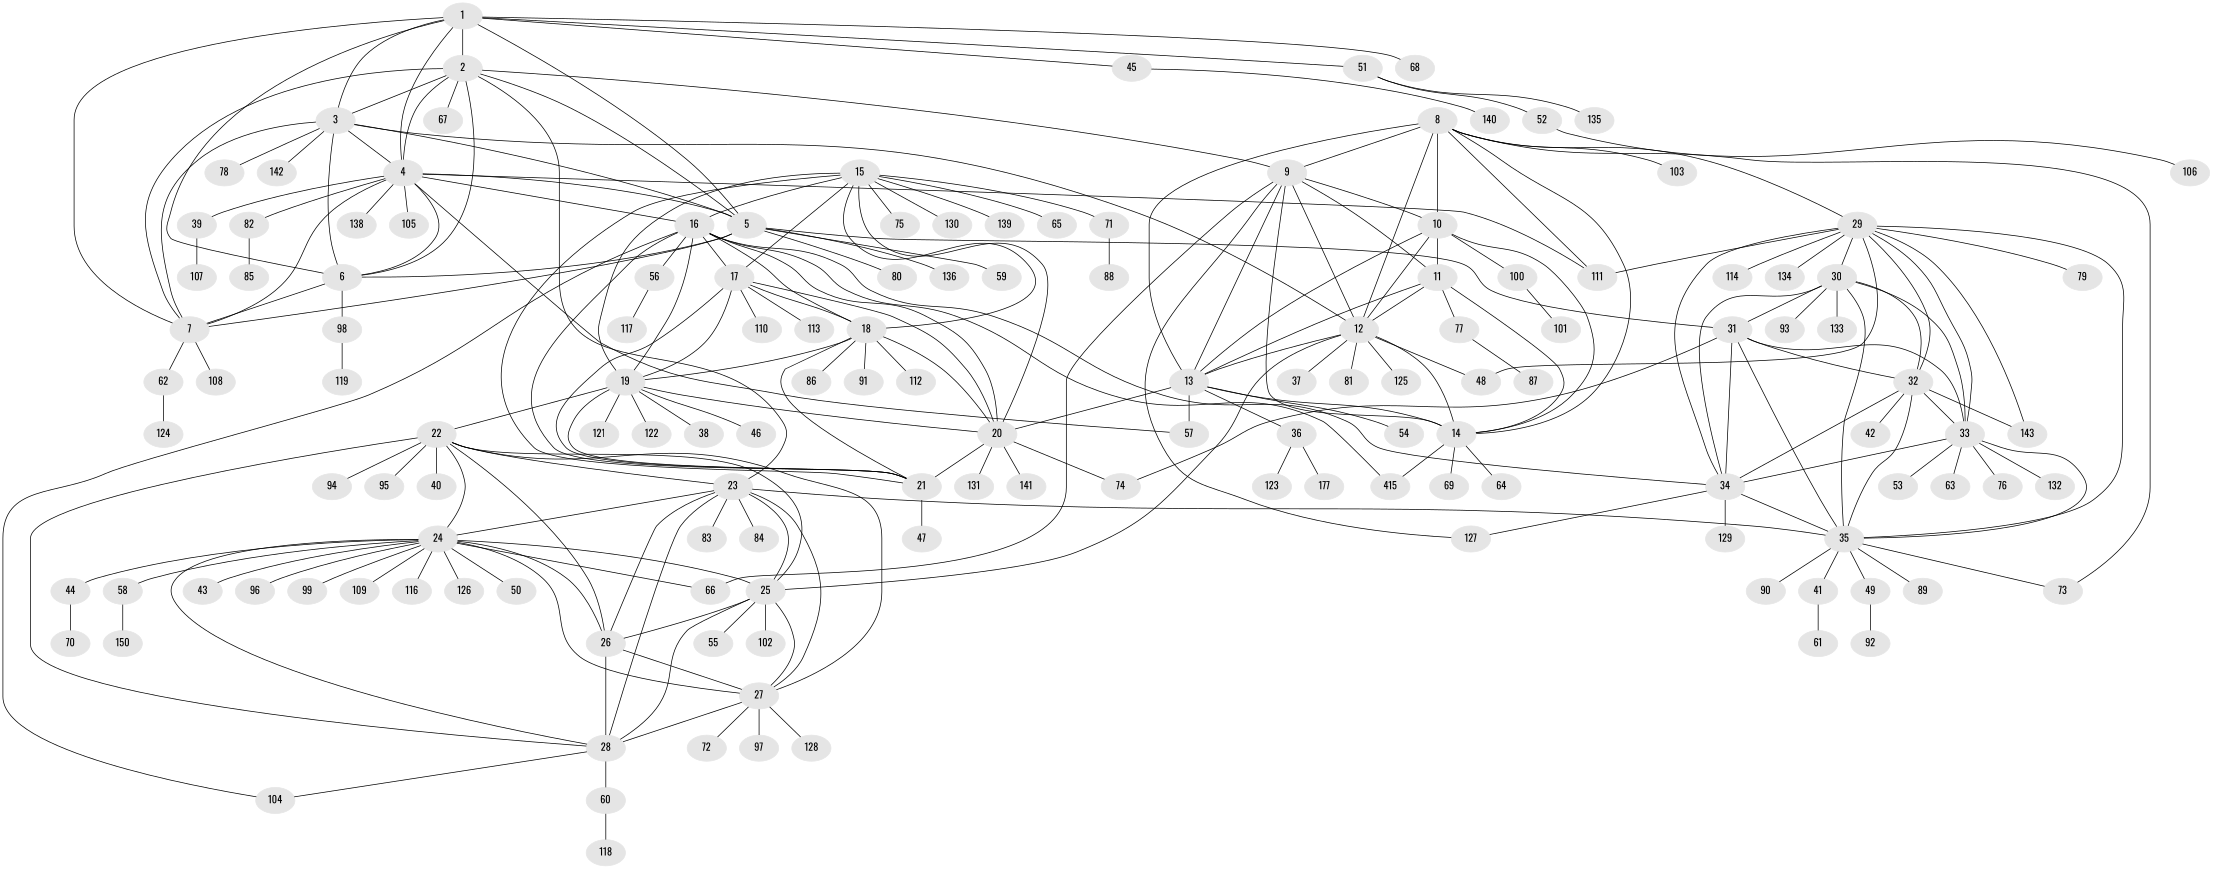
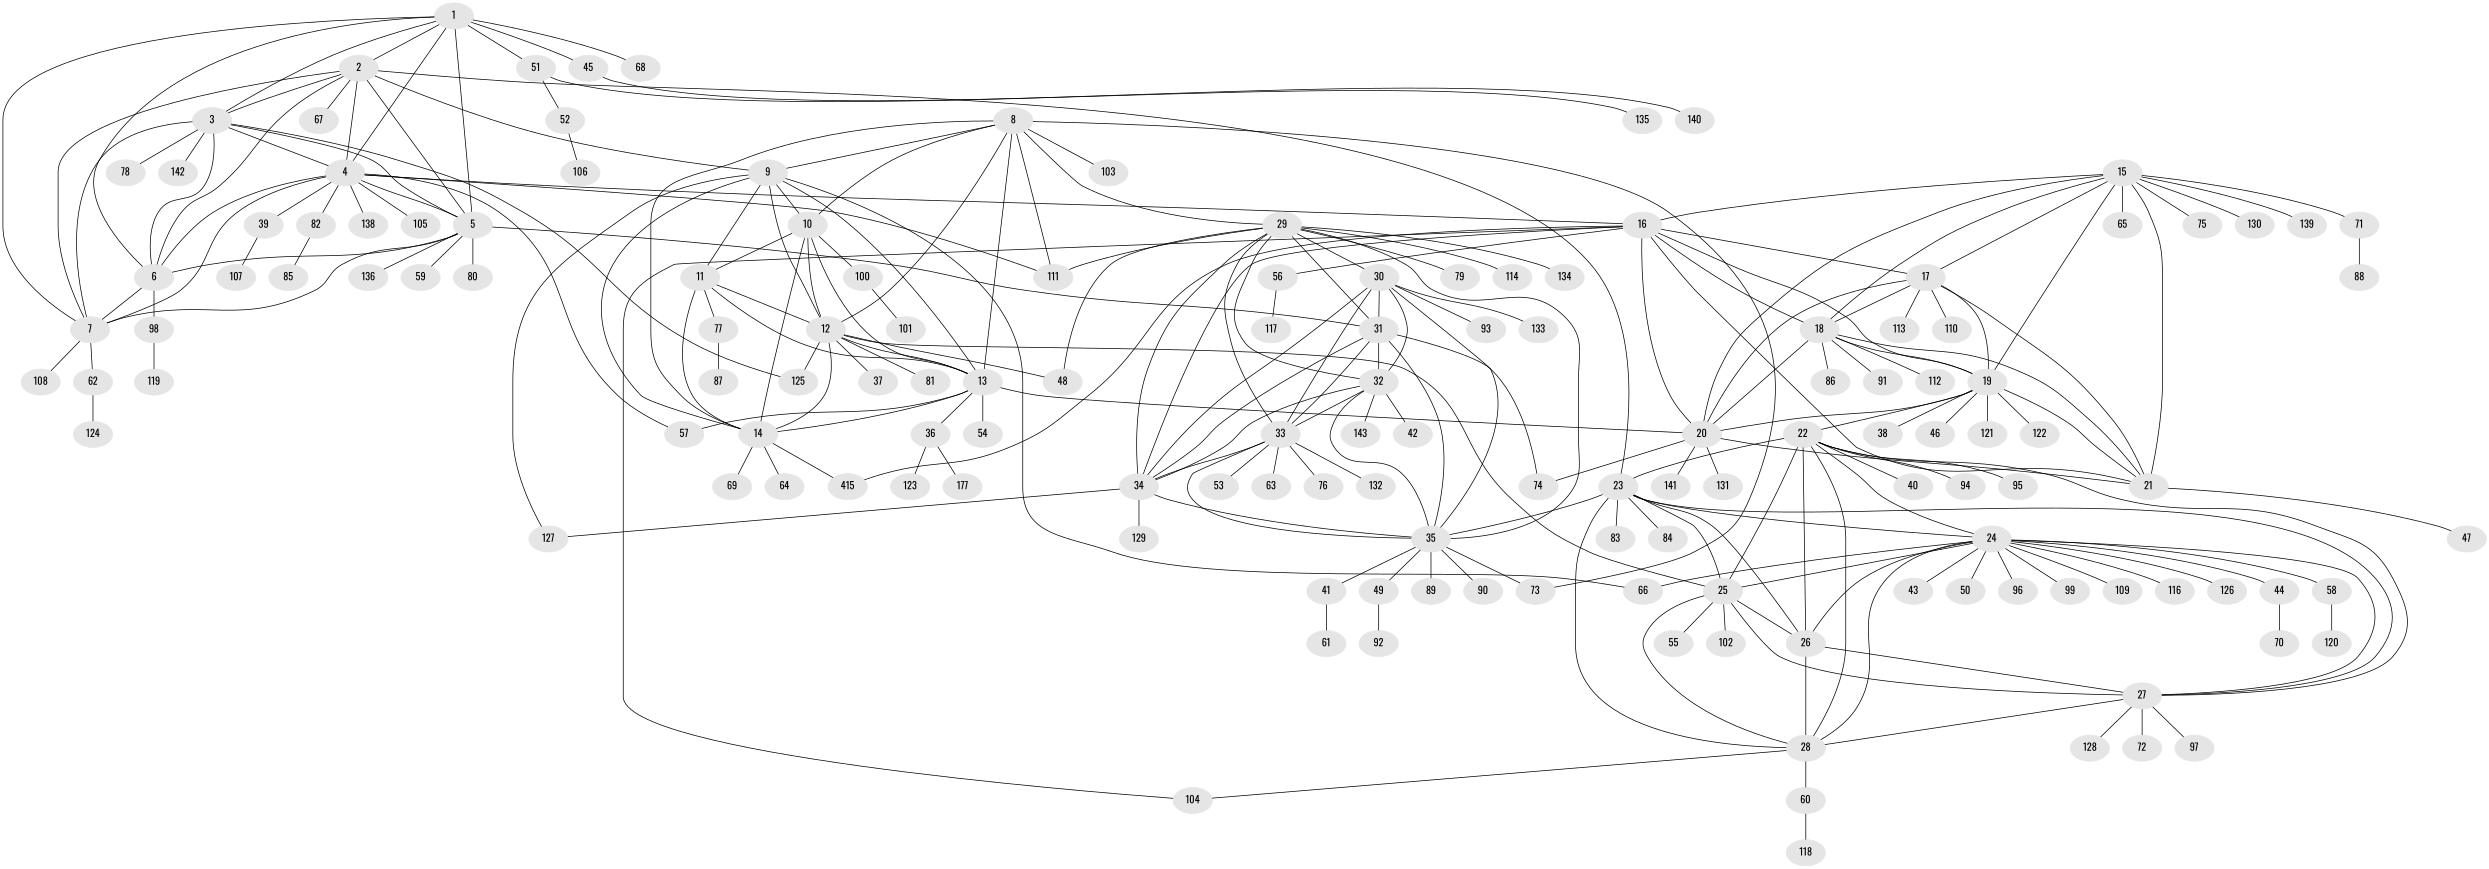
(867, 149) -> (524, 213)
(1971, 308) -> (1330, 277)
(123, 644) -> (2332, 644)
